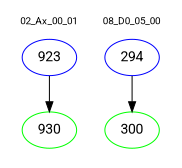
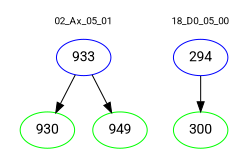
(49, 22) -> (84, 22)
(132, 22) -> (201, 22)
(49, 57) -> (84, 57)
none -> (120, 130)
